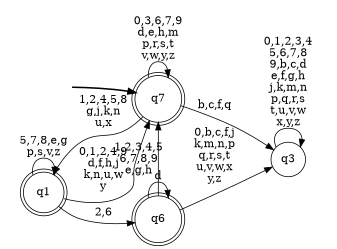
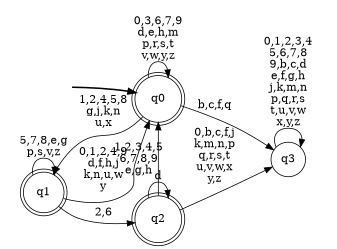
(158, 99) -> (158, 99)
(158, 219) -> (158, 219)
